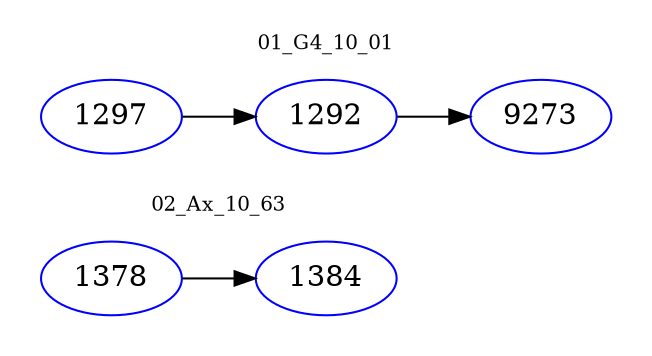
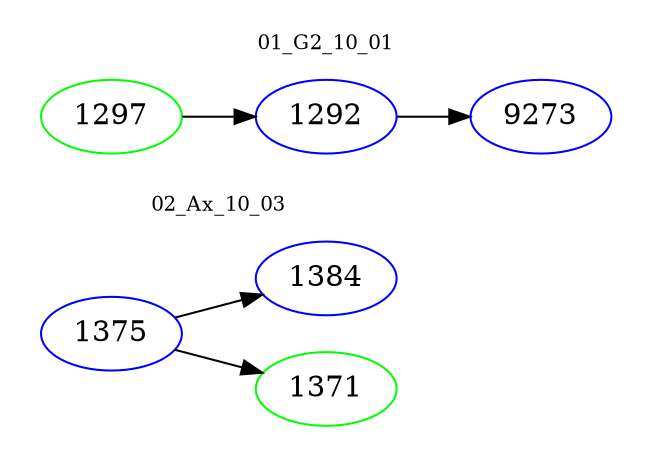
(326, 44) -> (326, 44)
(111, 117) -> (111, 117)
(219, 206) -> (219, 206)
(111, 278) -> (111, 334)
none -> (326, 389)
